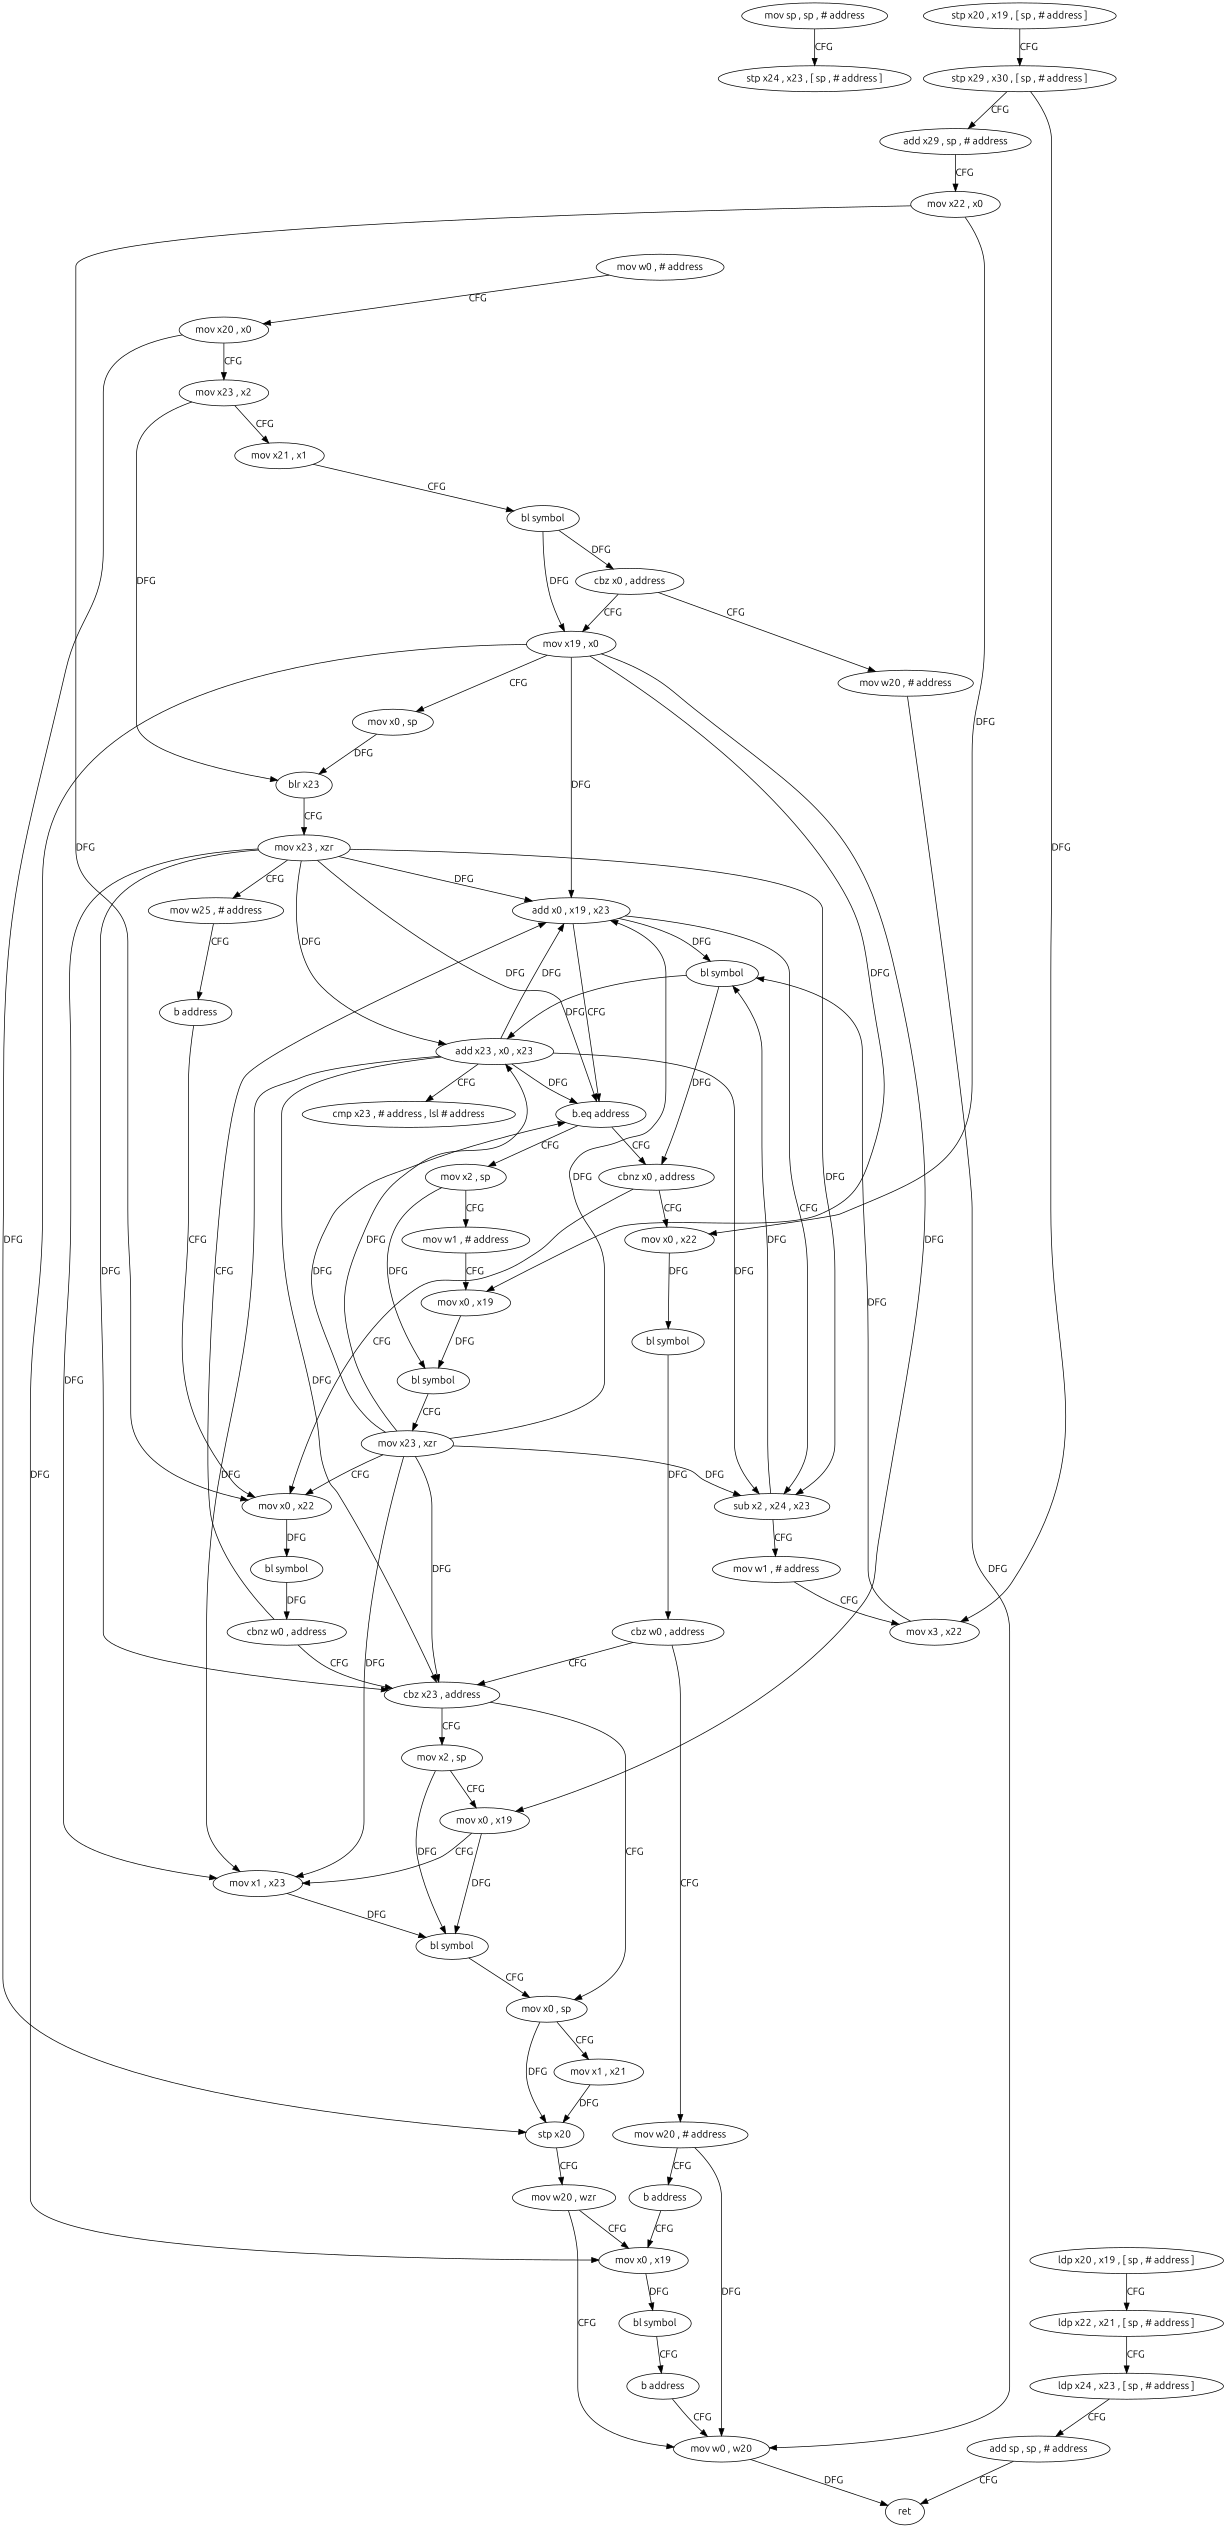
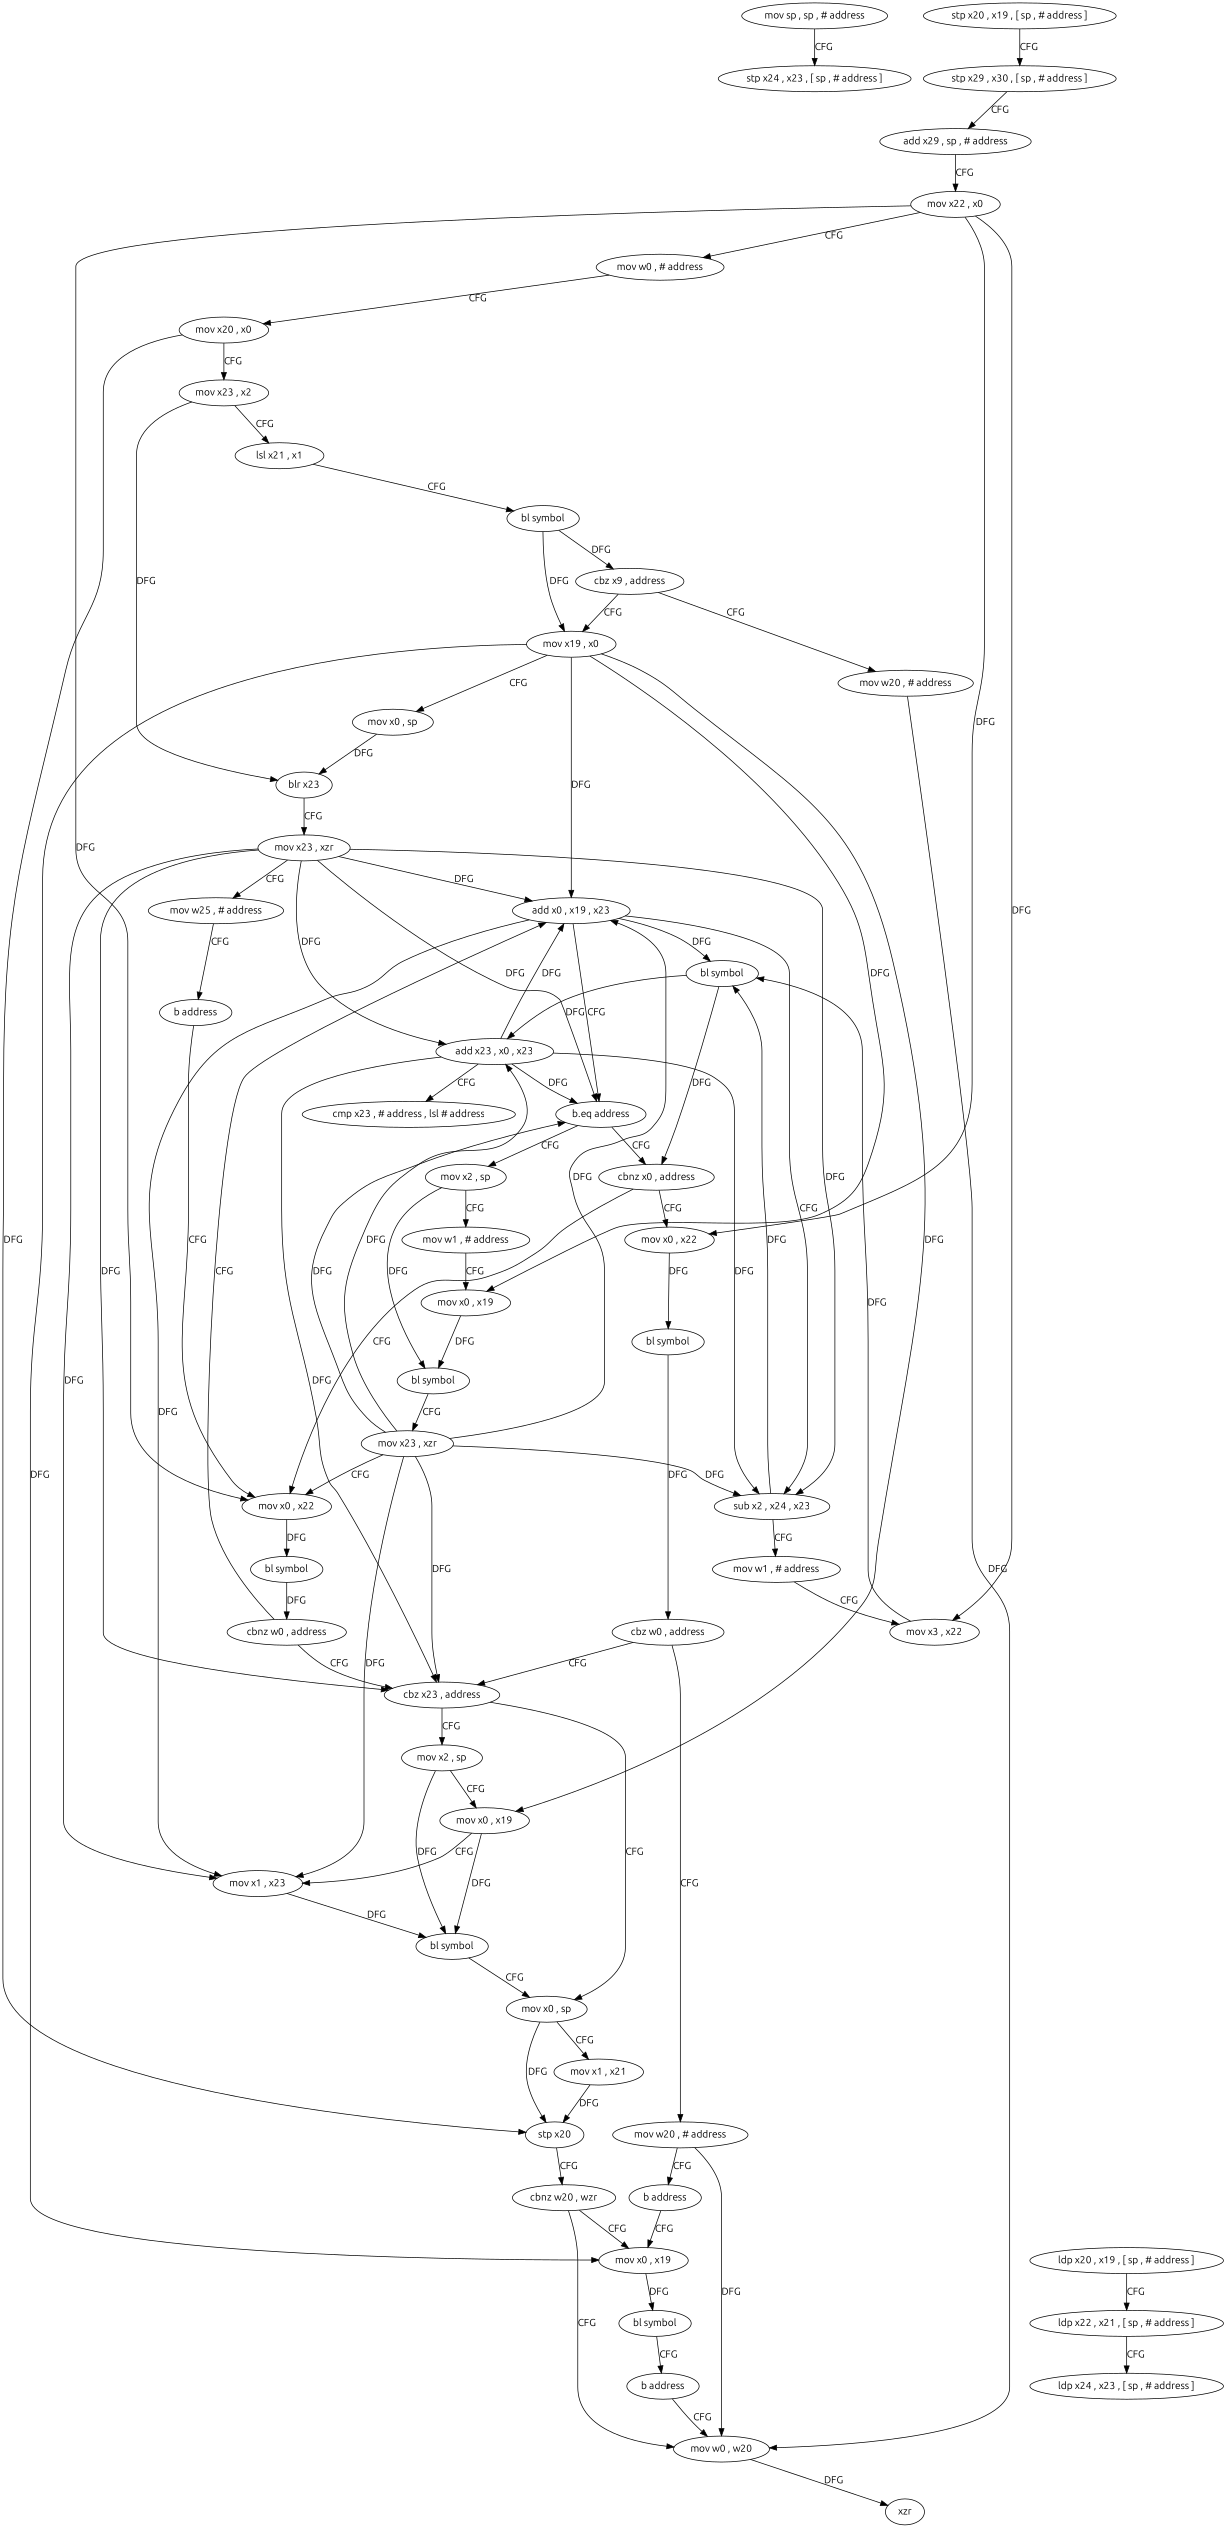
none -> (815, 234)
(280, 456) -> (280, 456)
(630, 581) -> (630, 581)
(1052, 869) -> (1012, 919)
(236, 1393) -> (156, 1297)
(564, 2198) -> (564, 2198)
(1039, 2449) -> none
(905, 2512) -> (905, 2512)
